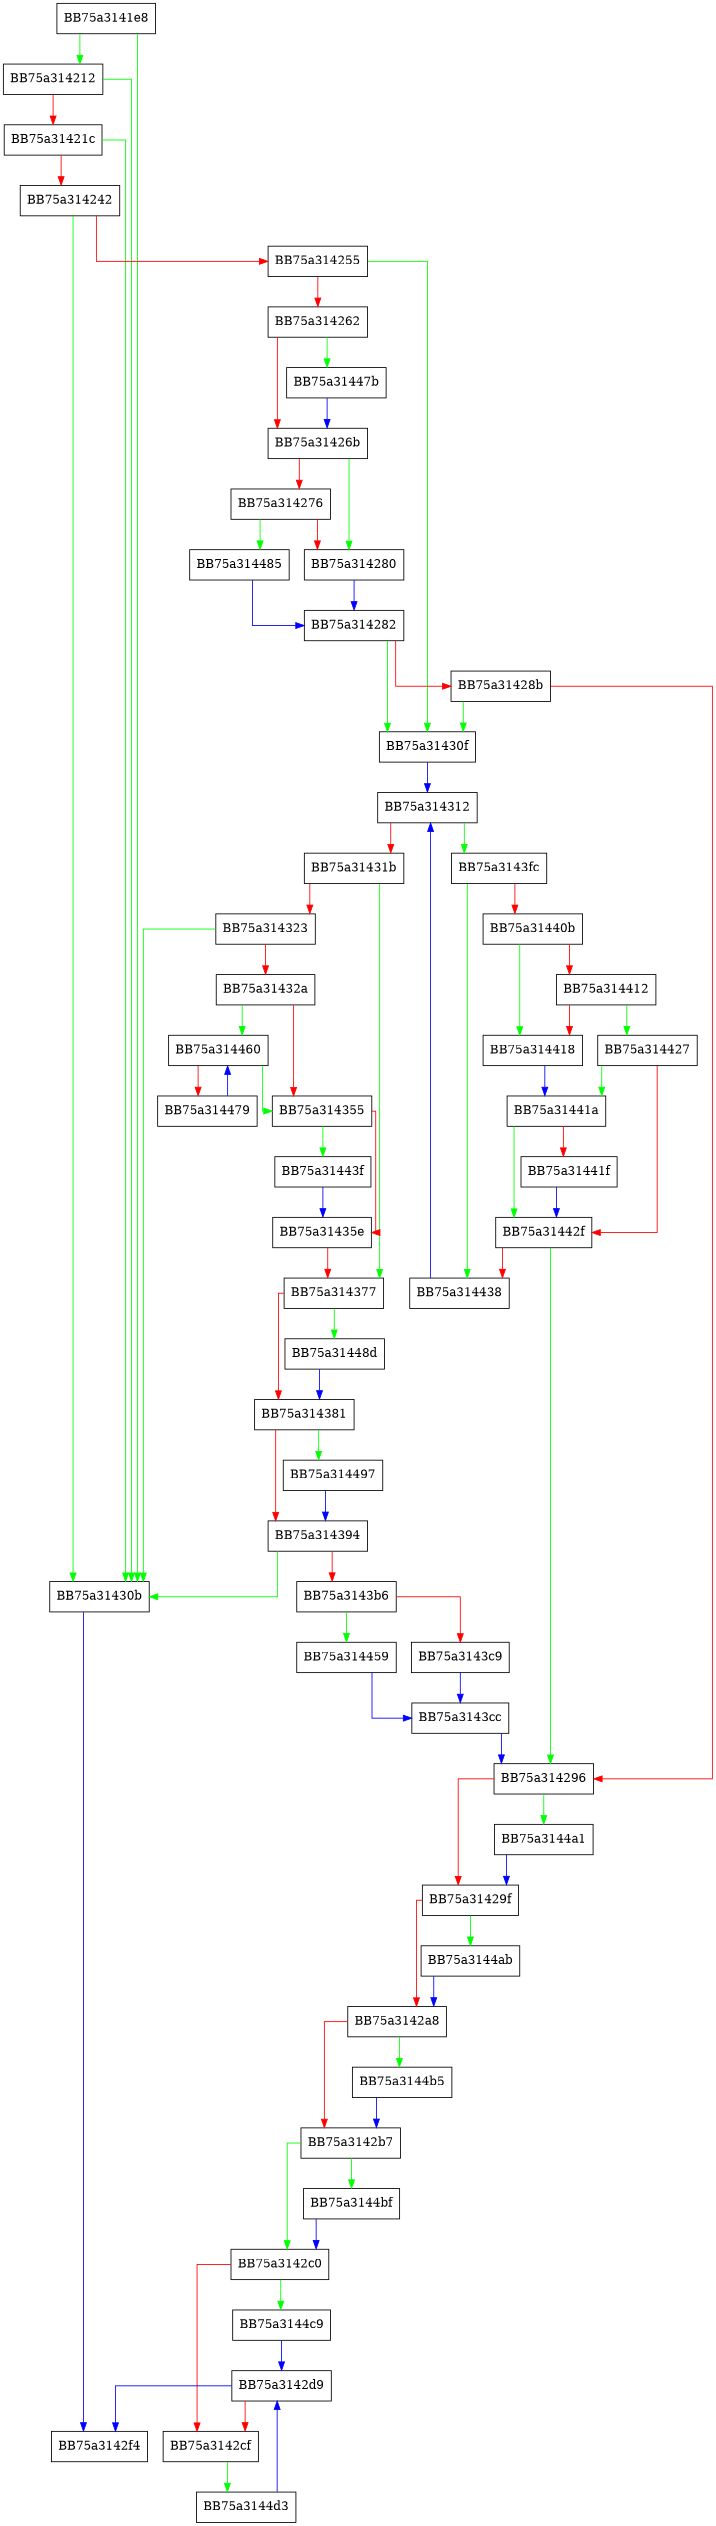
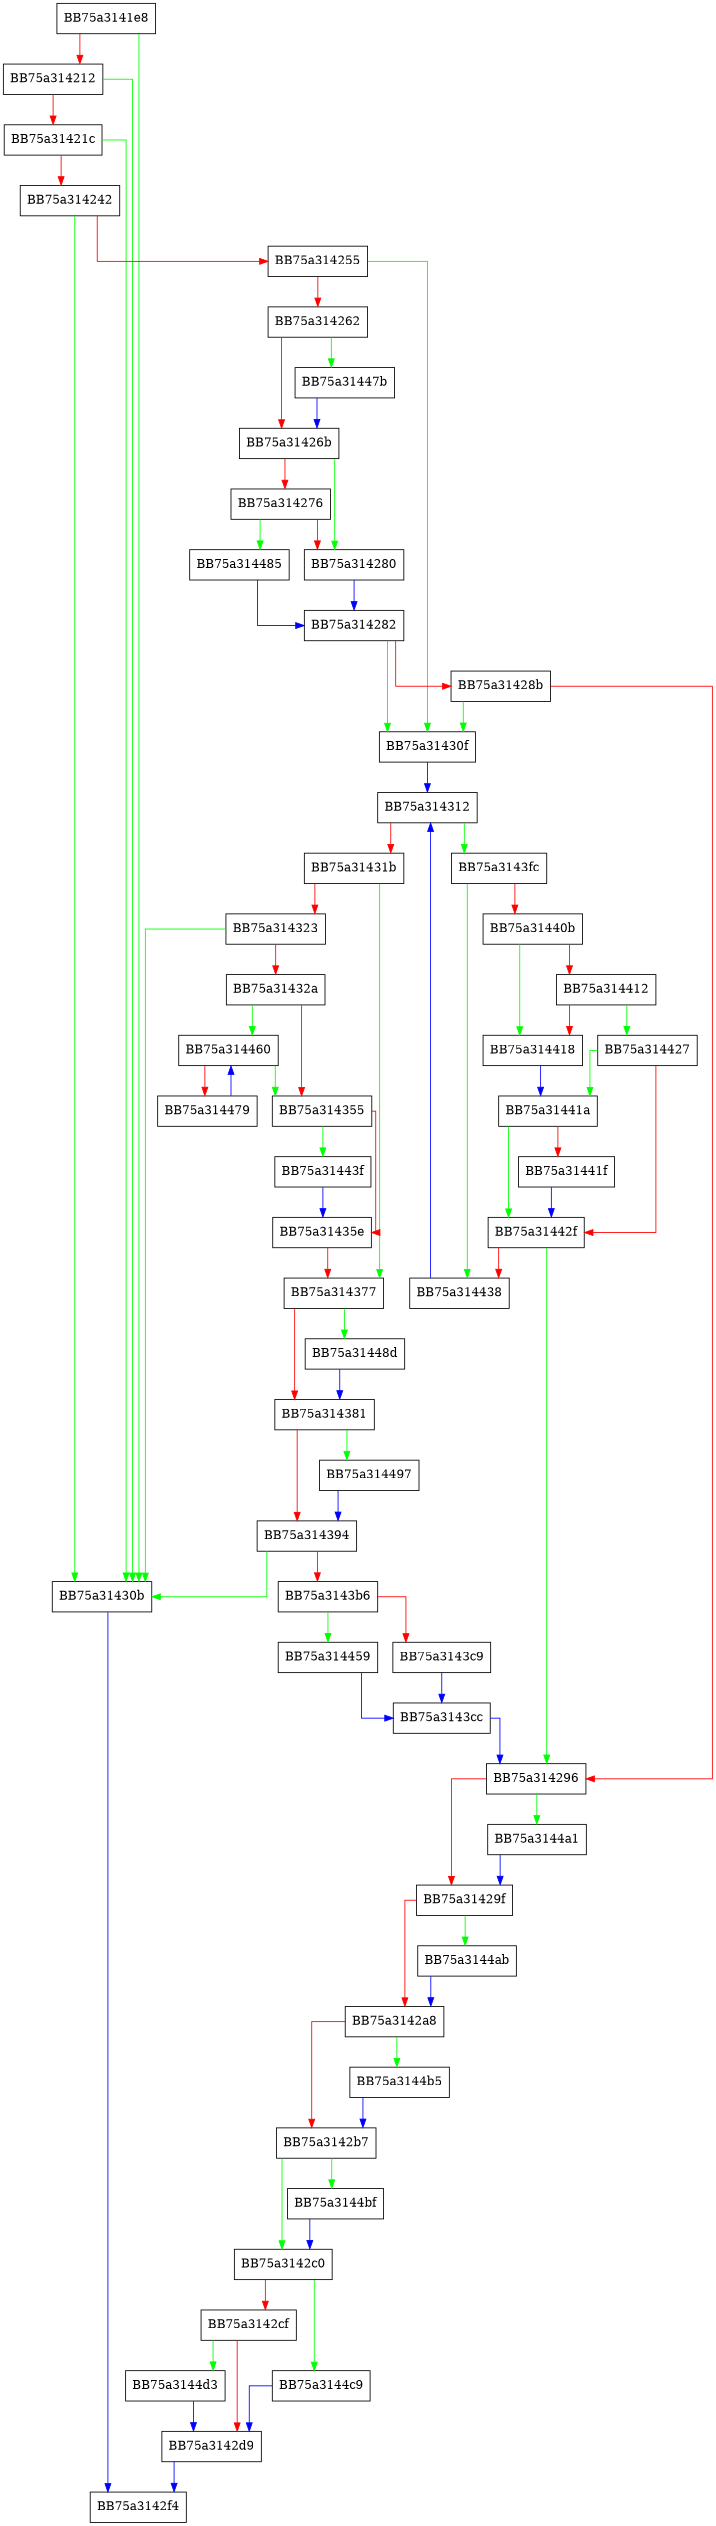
(80, 45) -> (80, 45)
(245, 2412) -> (237, 2382)
